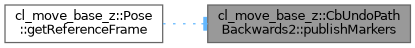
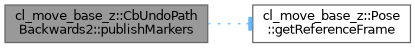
(182, 24) -> (227, 24)
